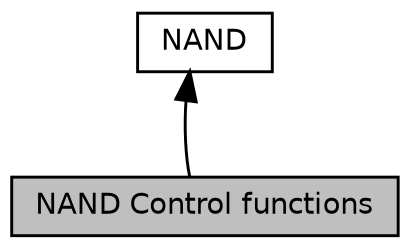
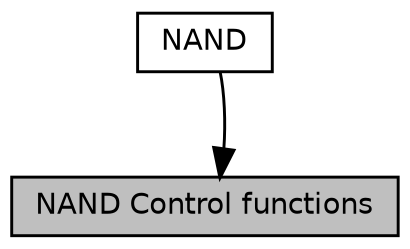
(186, 139) -> (224, 110)
